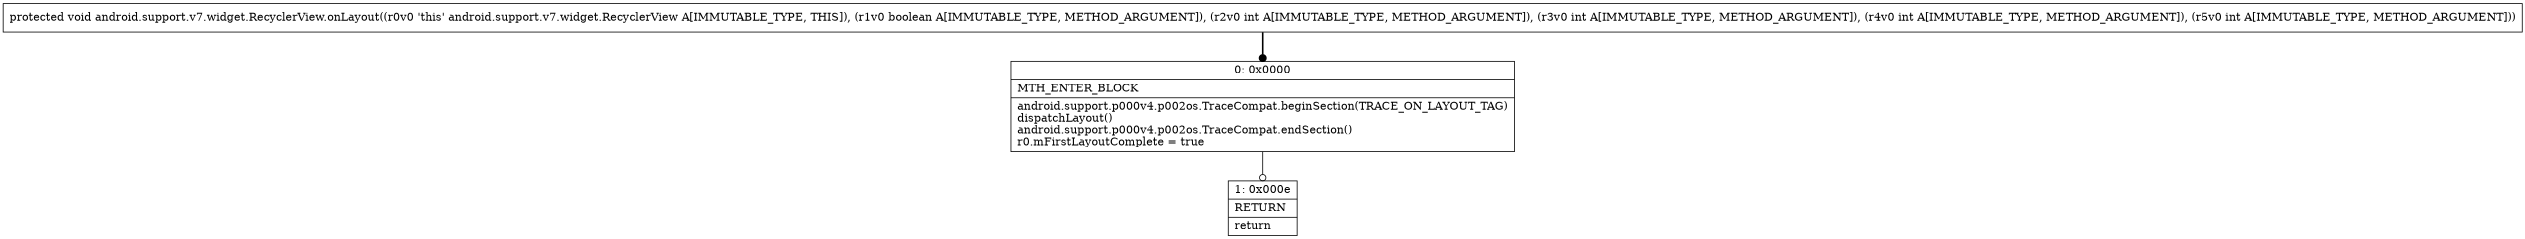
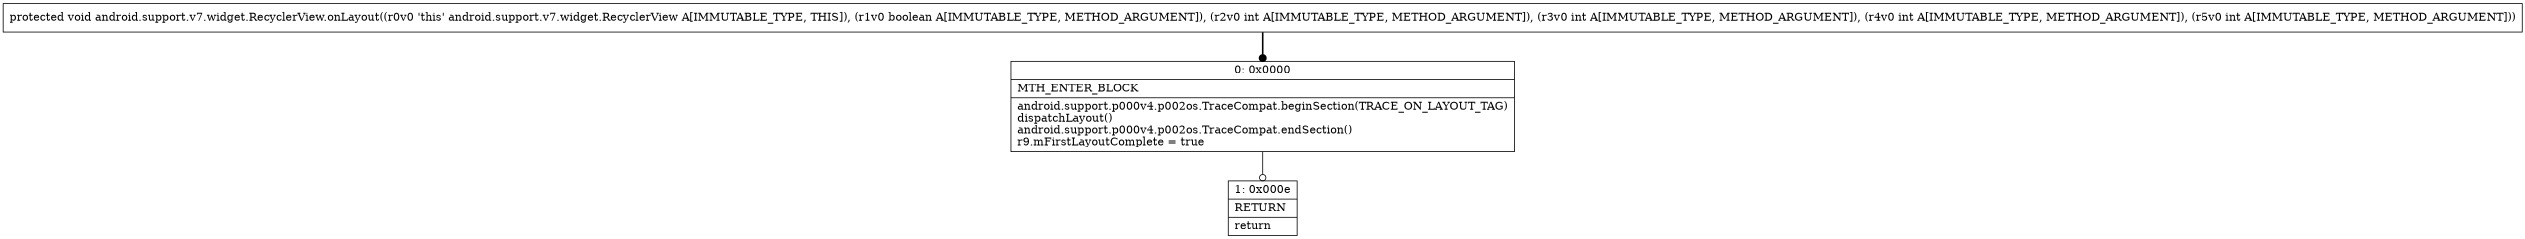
(1111, 142) -> (1111, 142)
